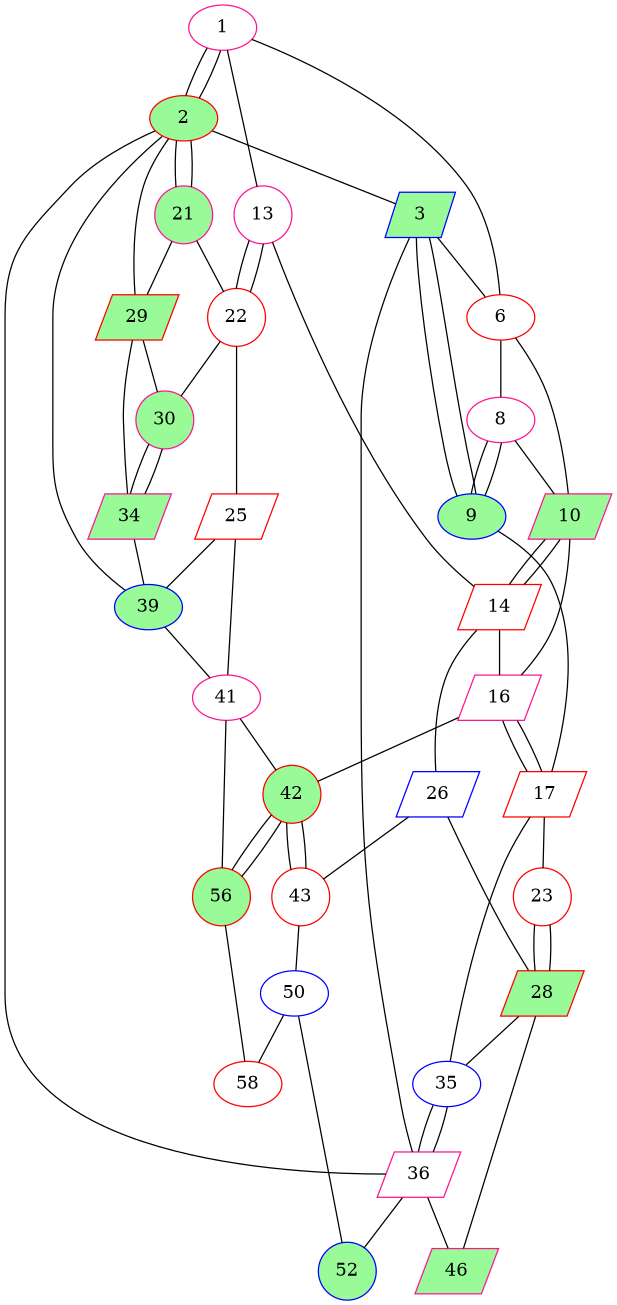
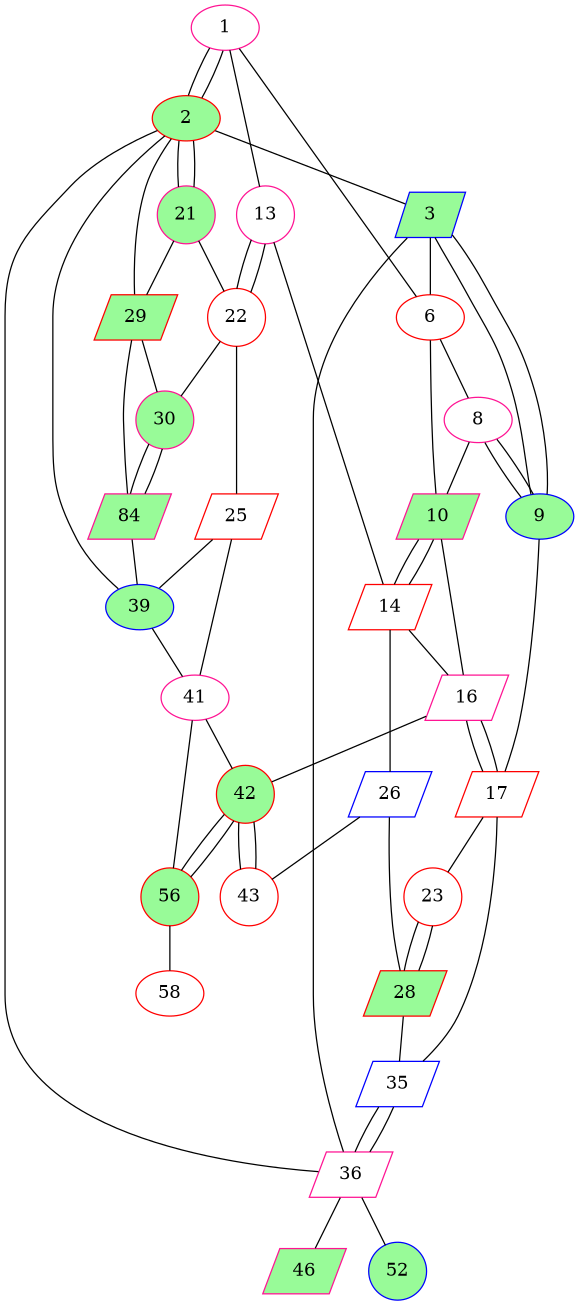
(130, 517) -> (130, 517)
(294, 993) -> none
(447, 1084) -> (398, 1084)
(500, 1132) -> none
